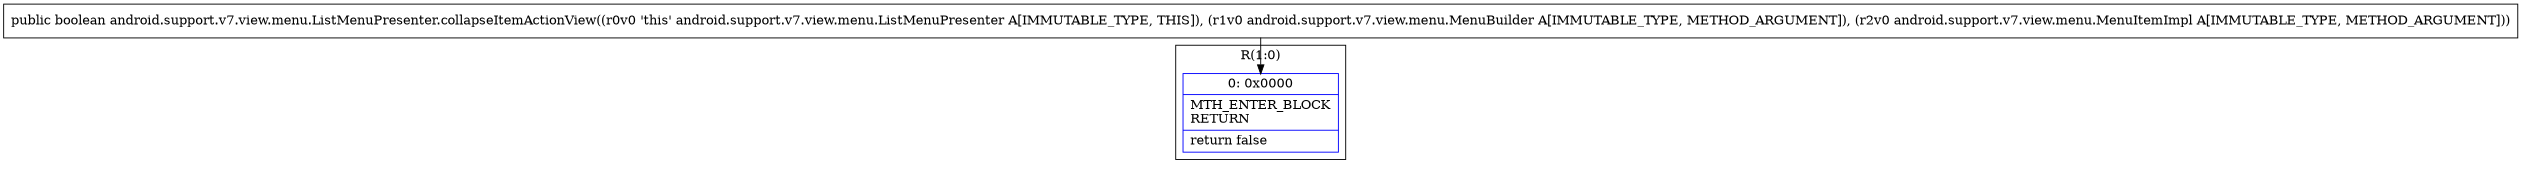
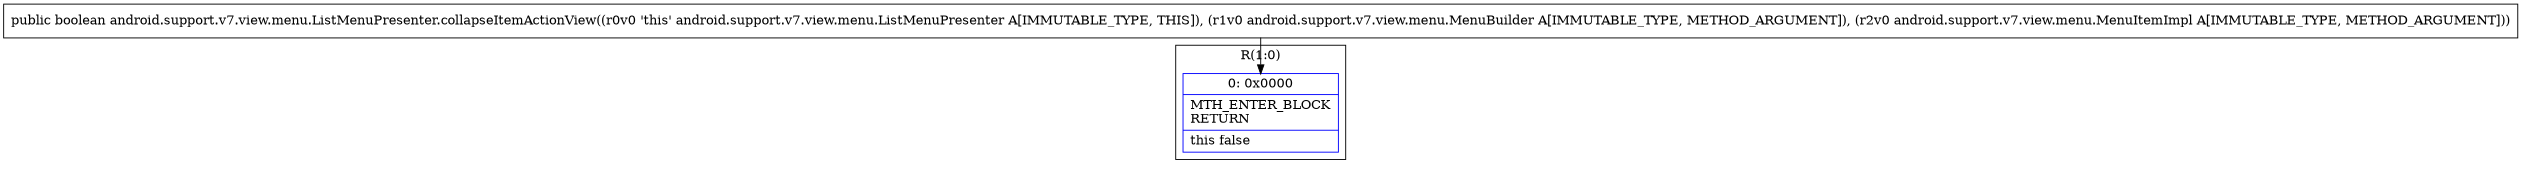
(1229, 141) -> (1220, 141)
